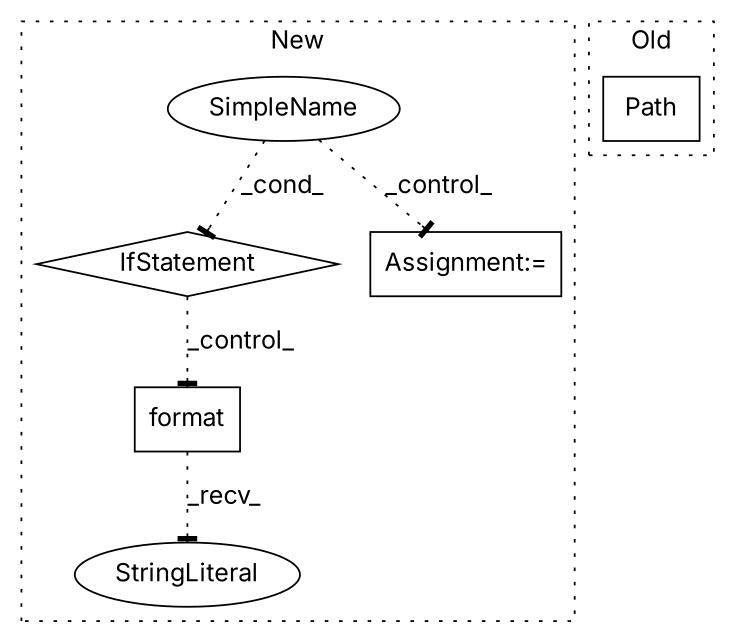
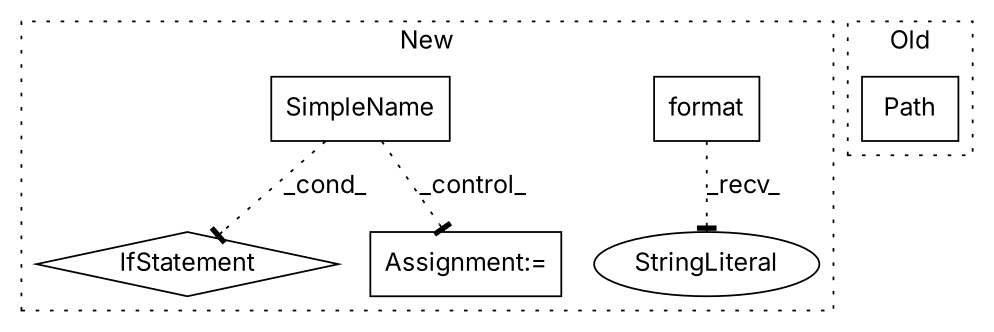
(284, 109) -> (361, 109)
(187, 337) -> none
